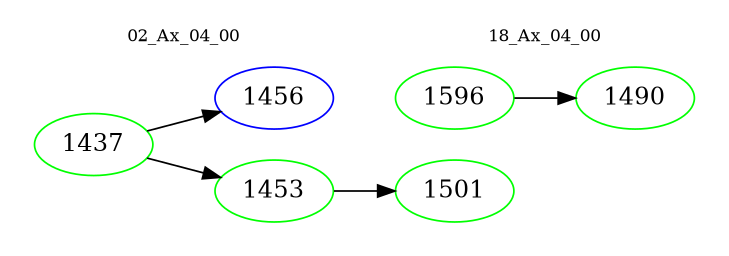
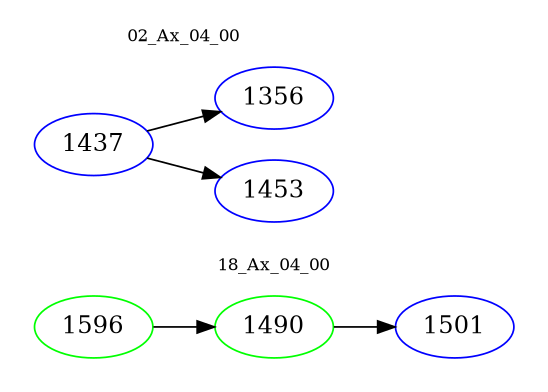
(274, 98) -> (274, 98)
(94, 145) -> (94, 145)
(274, 191) -> (274, 191)
(358, 191) -> (356, 327)
(455, 191) -> (455, 327)
